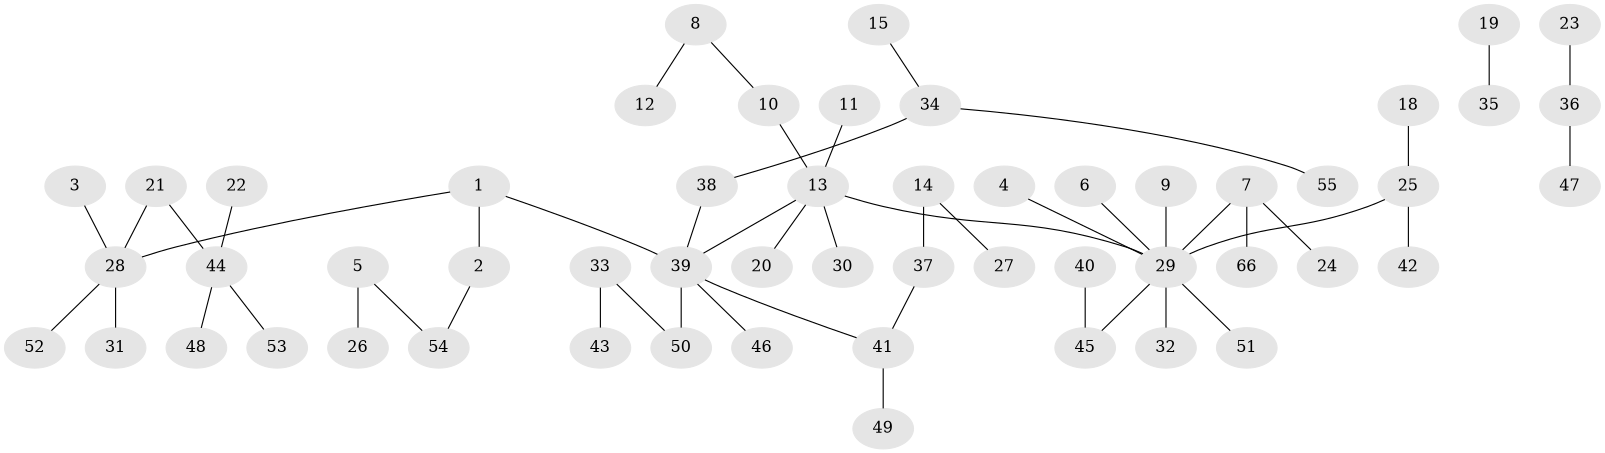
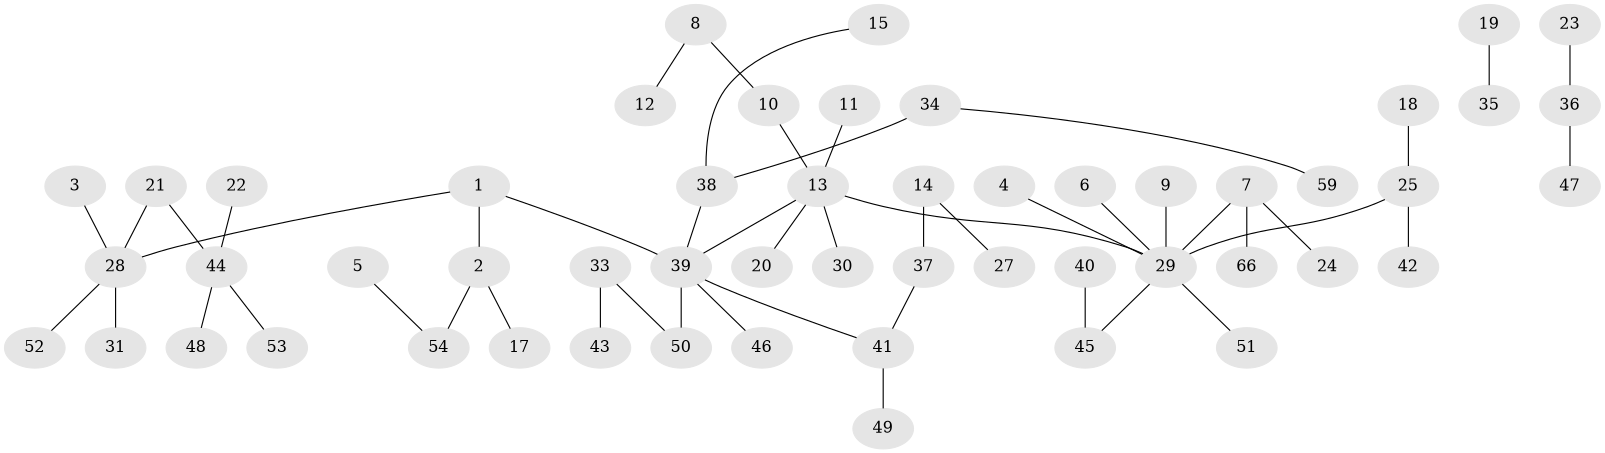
(905, 65) -> (747, 68)
(1328, 186) -> (1328, 186)
(358, 348) -> none
none -> (520, 348)
(1166, 348) -> none
